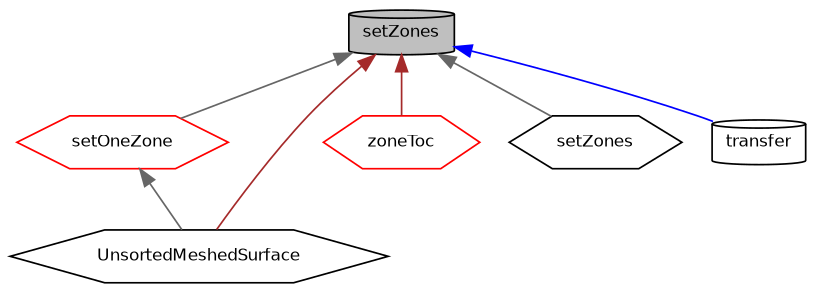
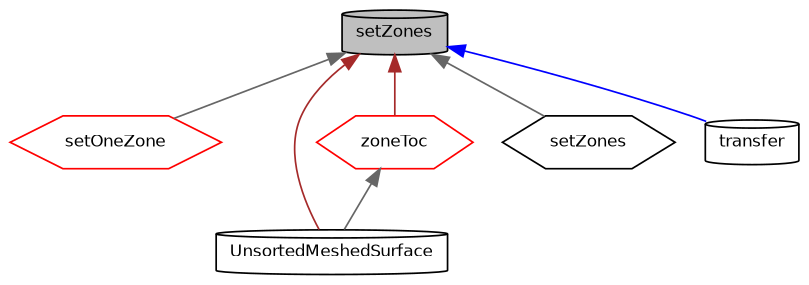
(166, 206) -> (358, 207)
(199, 256) -> (332, 252)
